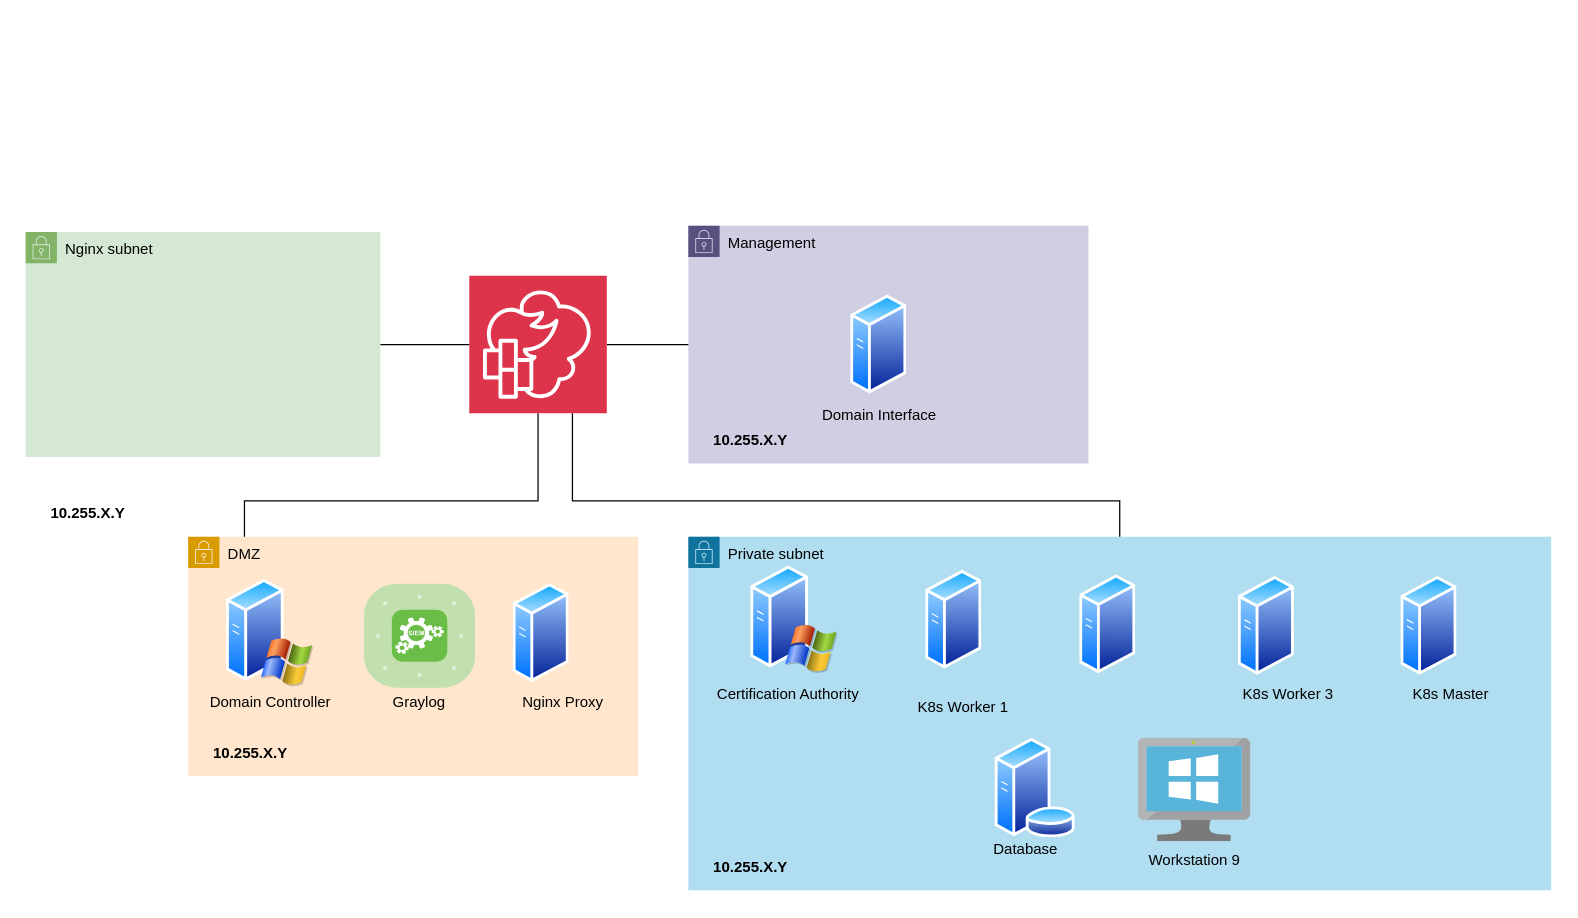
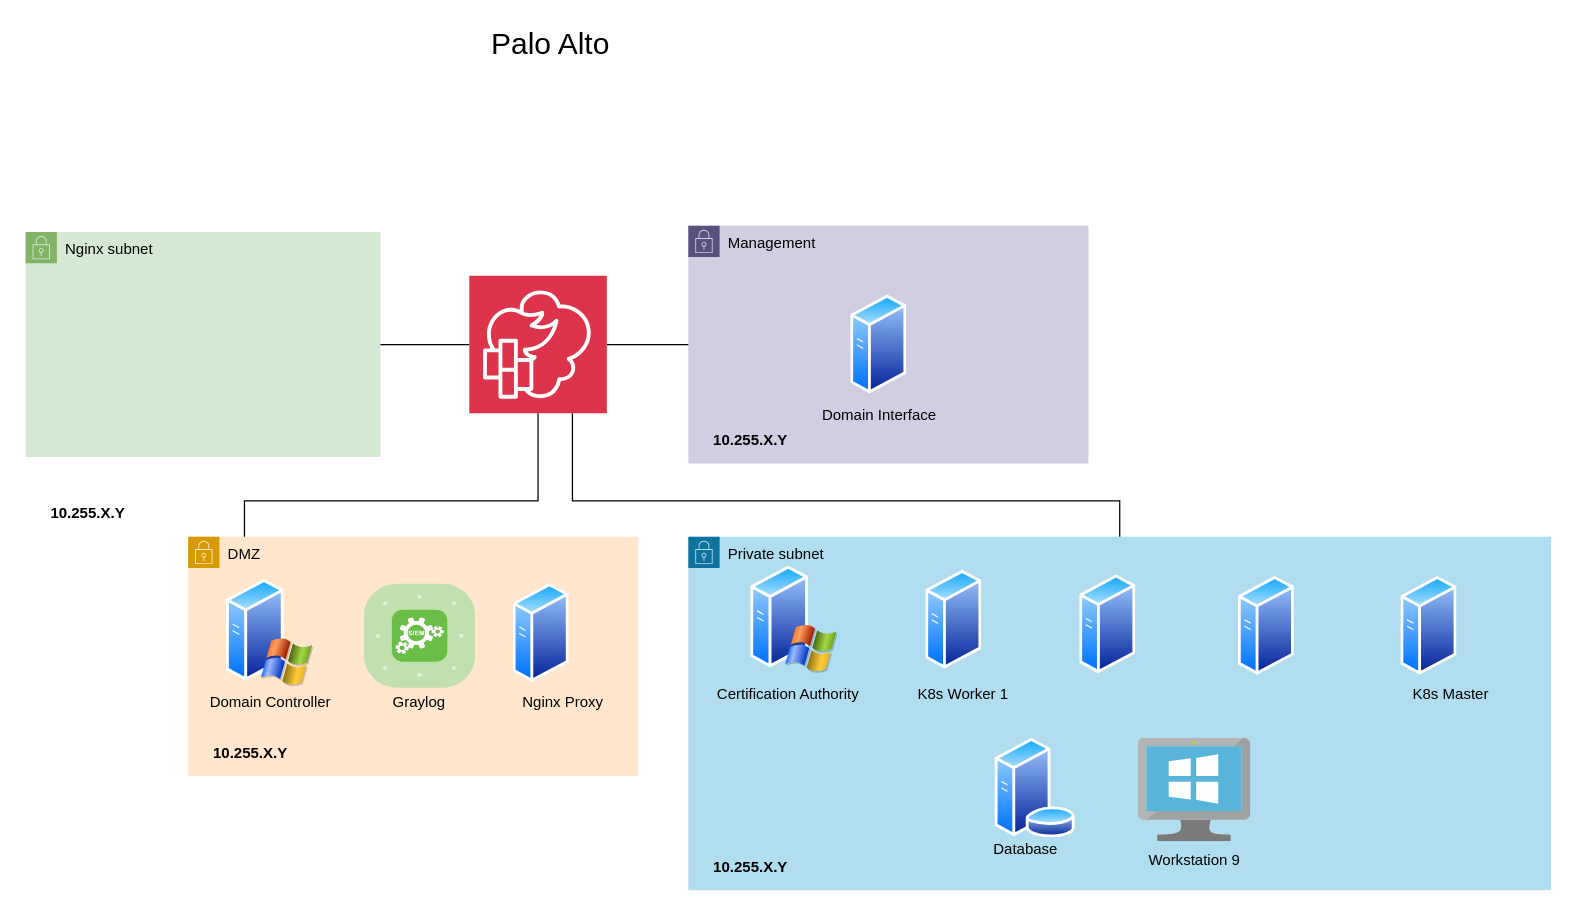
none -> (551, 44)
(1288, 694) -> none
(963, 707) -> (963, 694)
